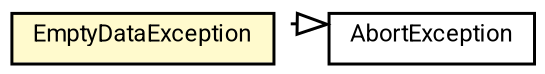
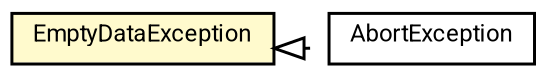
(285, 24) -> (316, 48)
